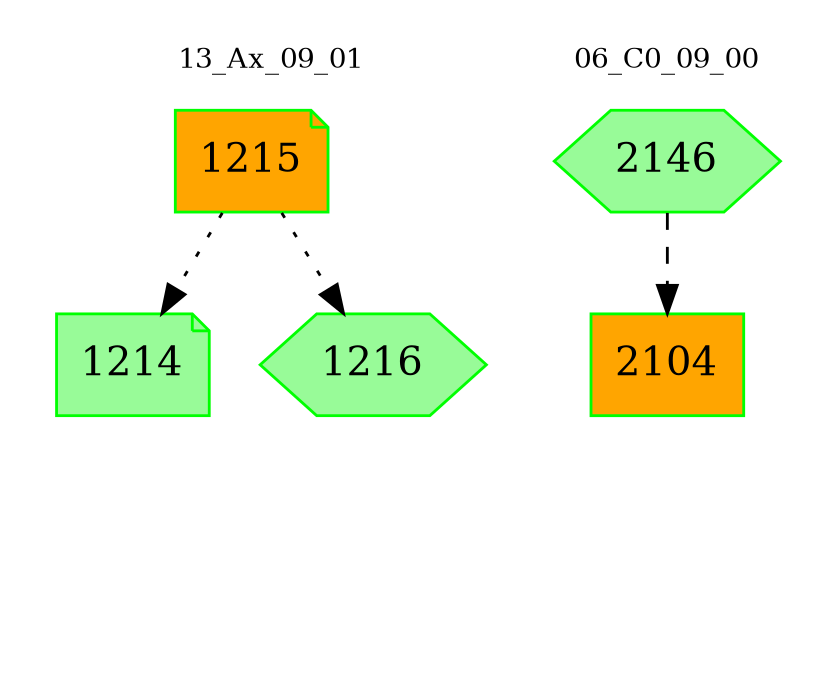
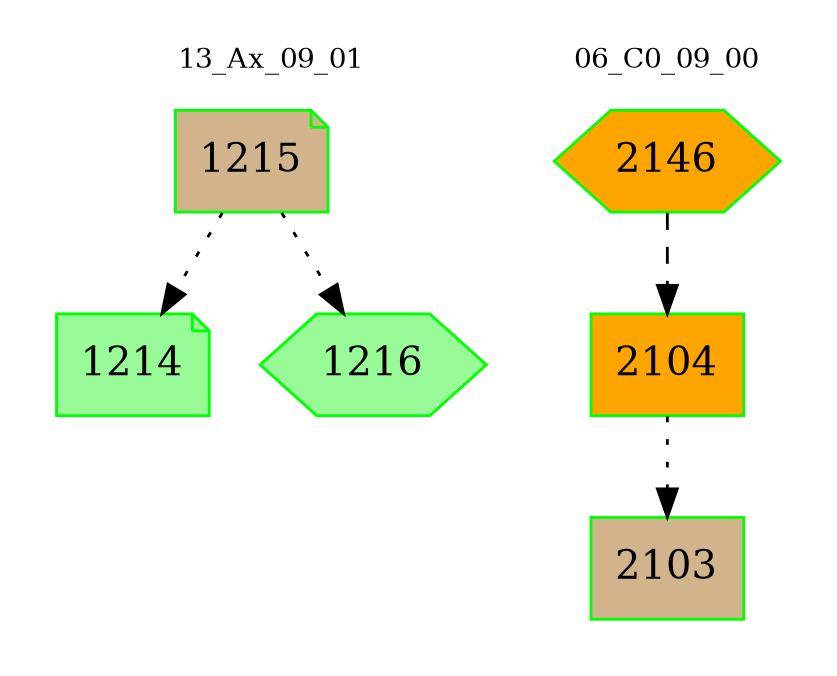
(252, 161) -> (252, 161)
(667, 161) -> (667, 161)
none -> (667, 568)
